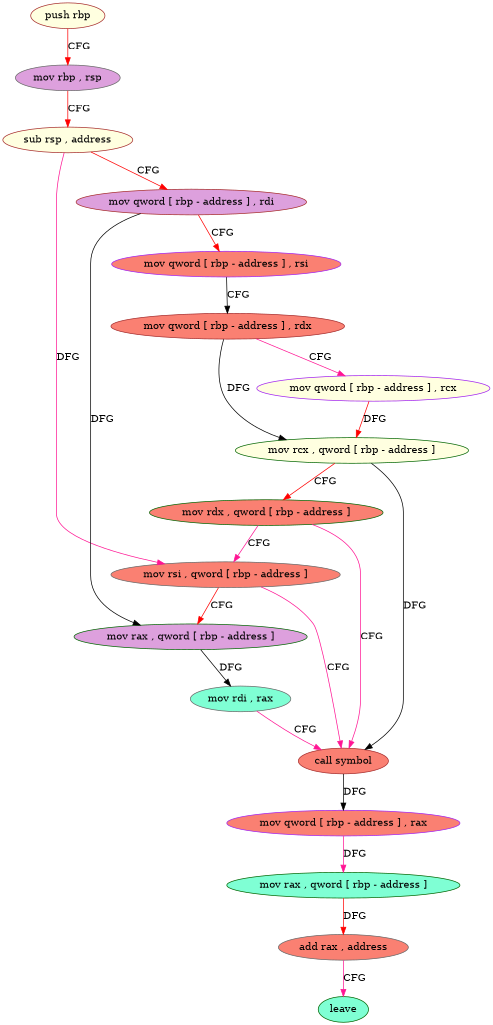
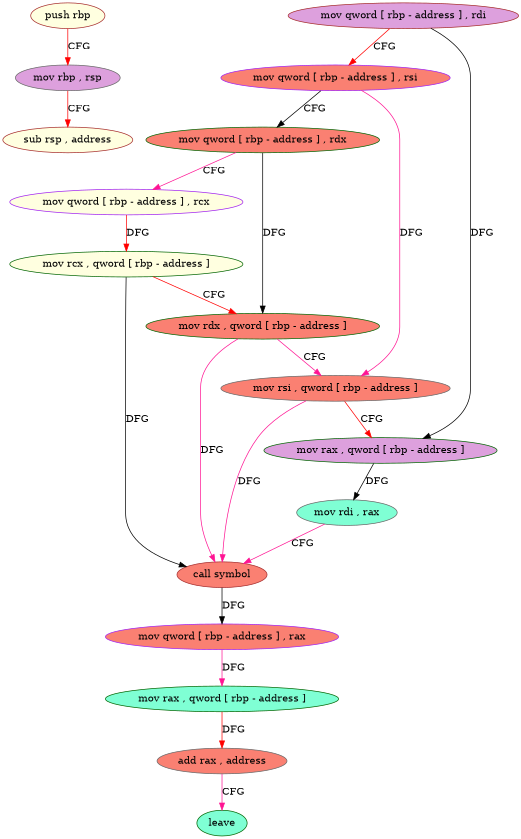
(126, 169) -> none
(228, 326) -> (263, 140)
(56, 391) -> (400, 230)
(227, 402) -> (263, 230)
(372, 637) -> (212, 450)
(338, 668) -> (249, 482)
